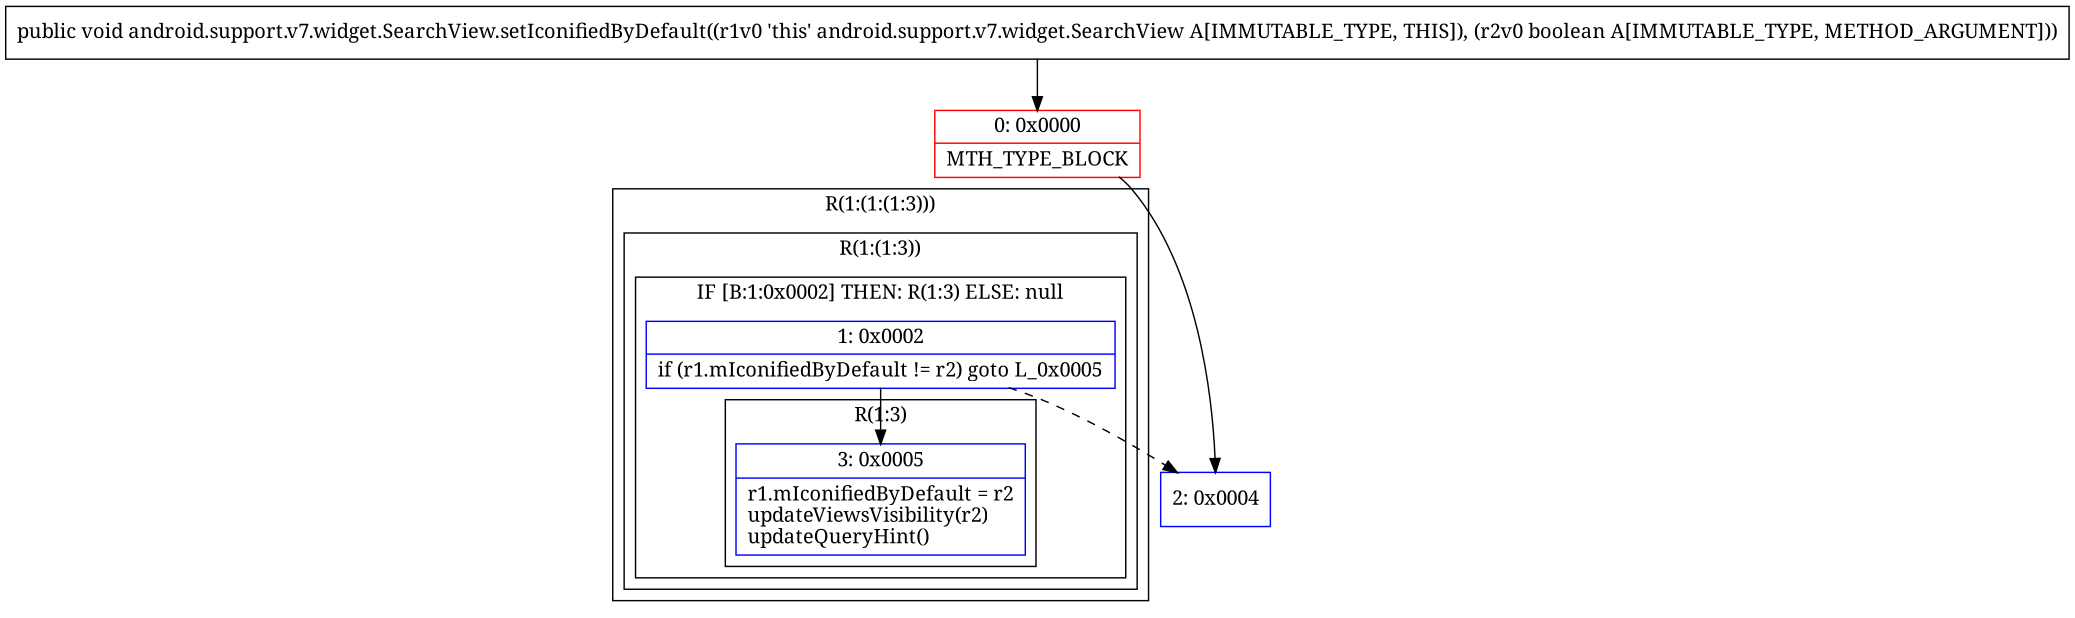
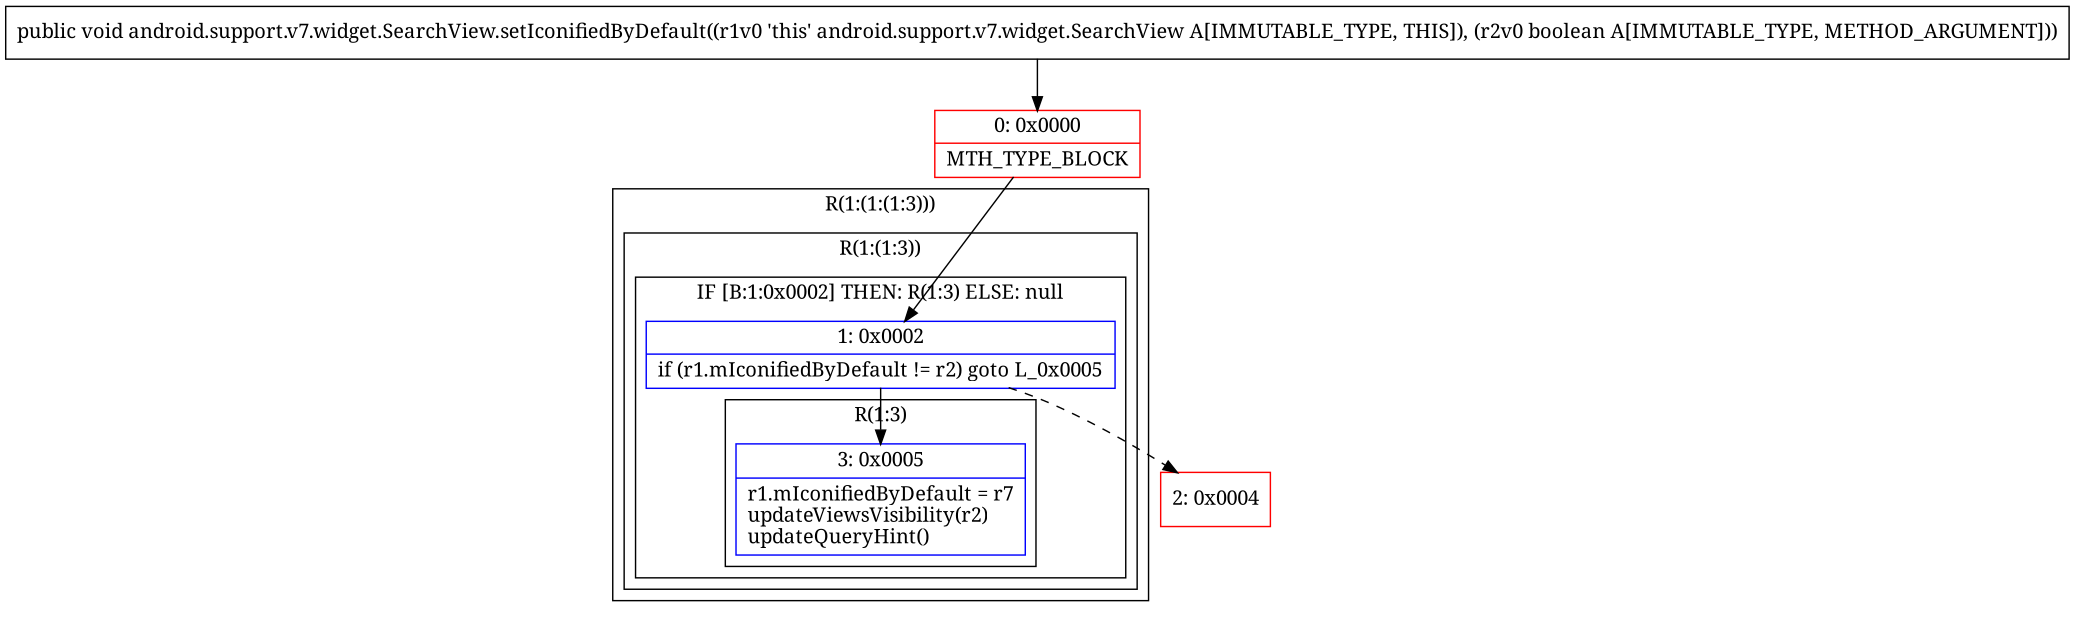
(1191, 308) -> (964, 243)
(881, 494) -> (881, 494)
(1216, 499) -> (1216, 499)
